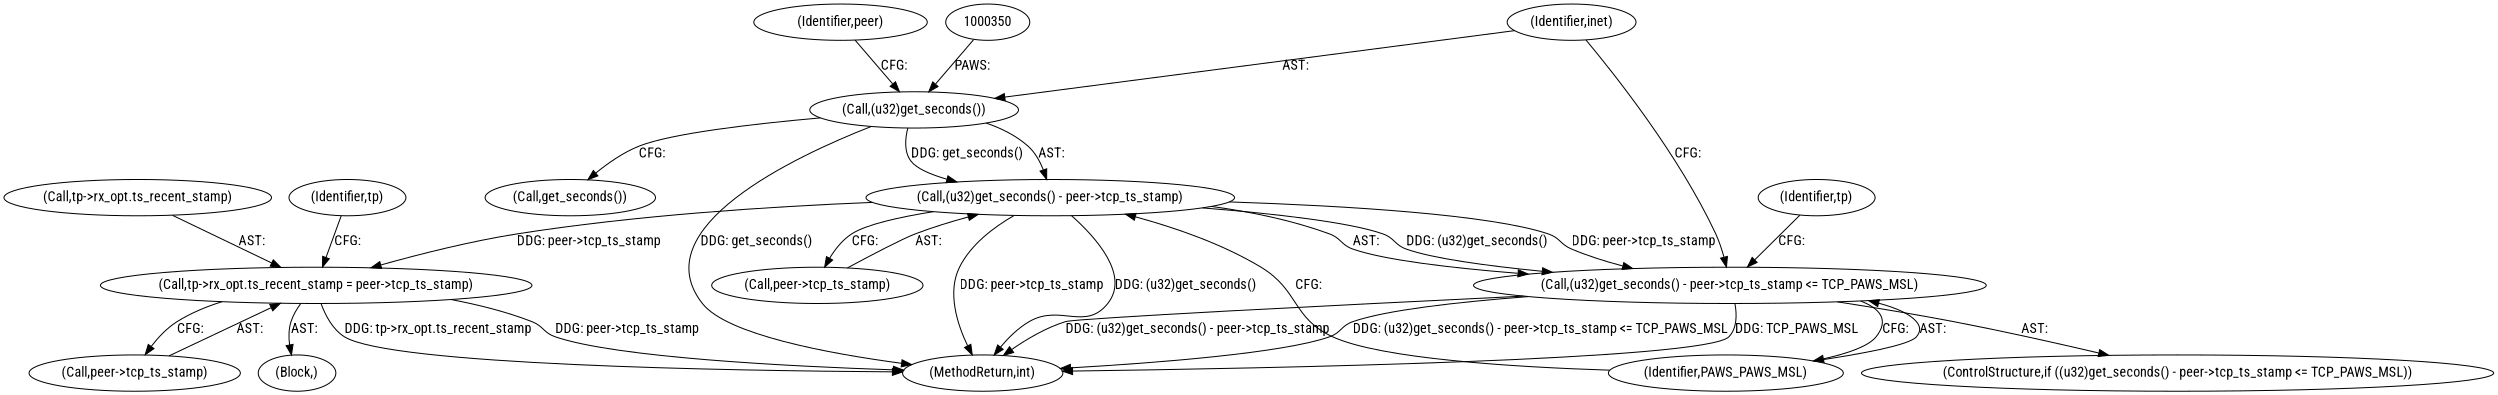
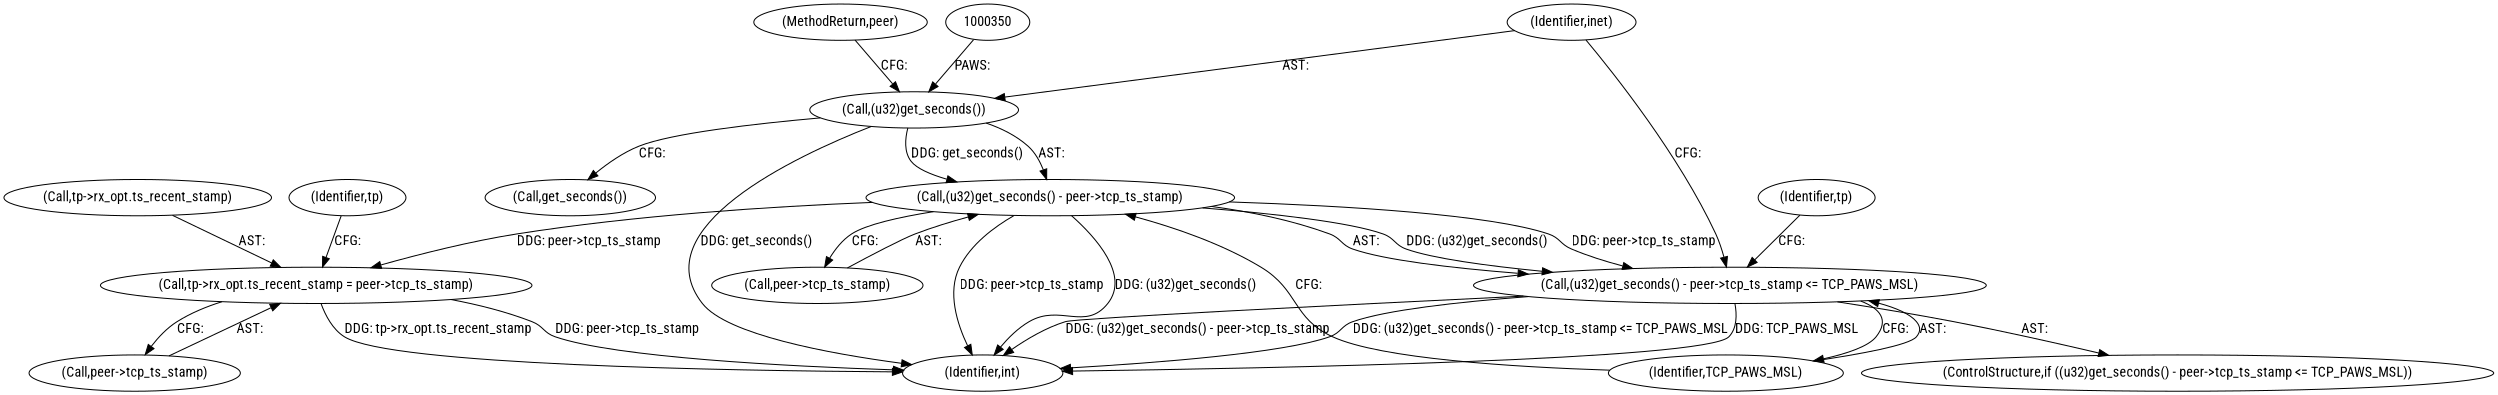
(841, 22) -> (841, 22)
(297, 373) -> none
(983, 373) -> (983, 373)
(1726, 373) -> (1726, 373)
